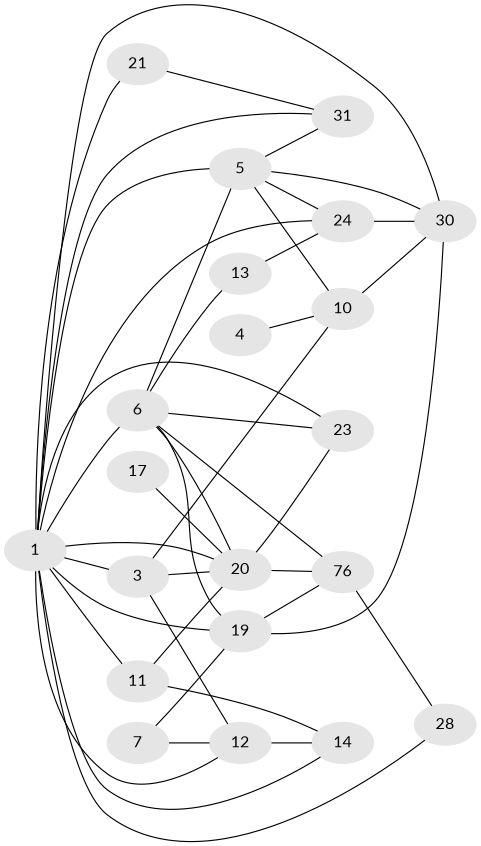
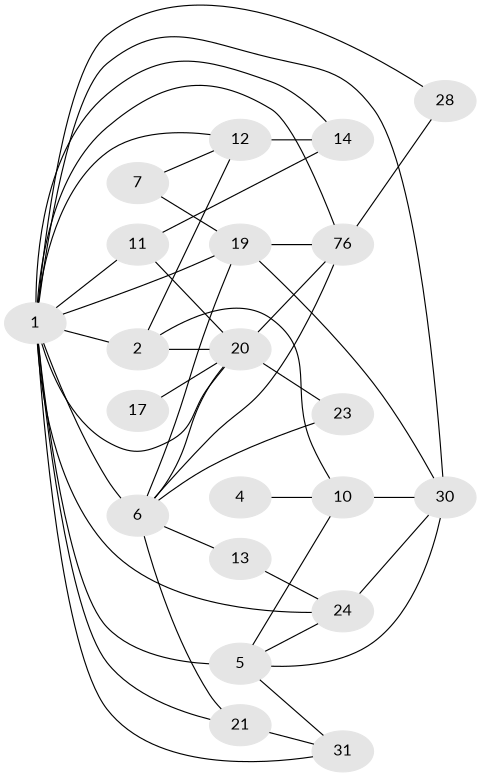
(189, 290) -> (175, 626)
(133, 367) -> (157, 95)
(138, 577) -> (138, 349)
